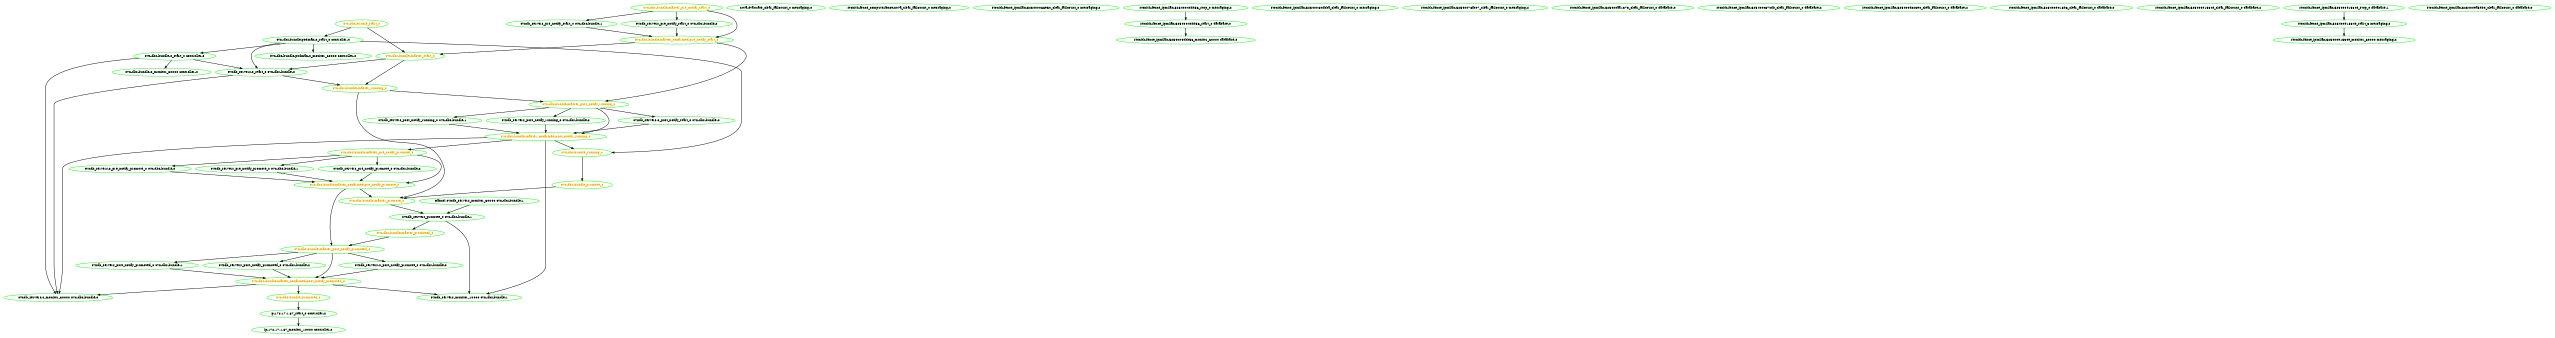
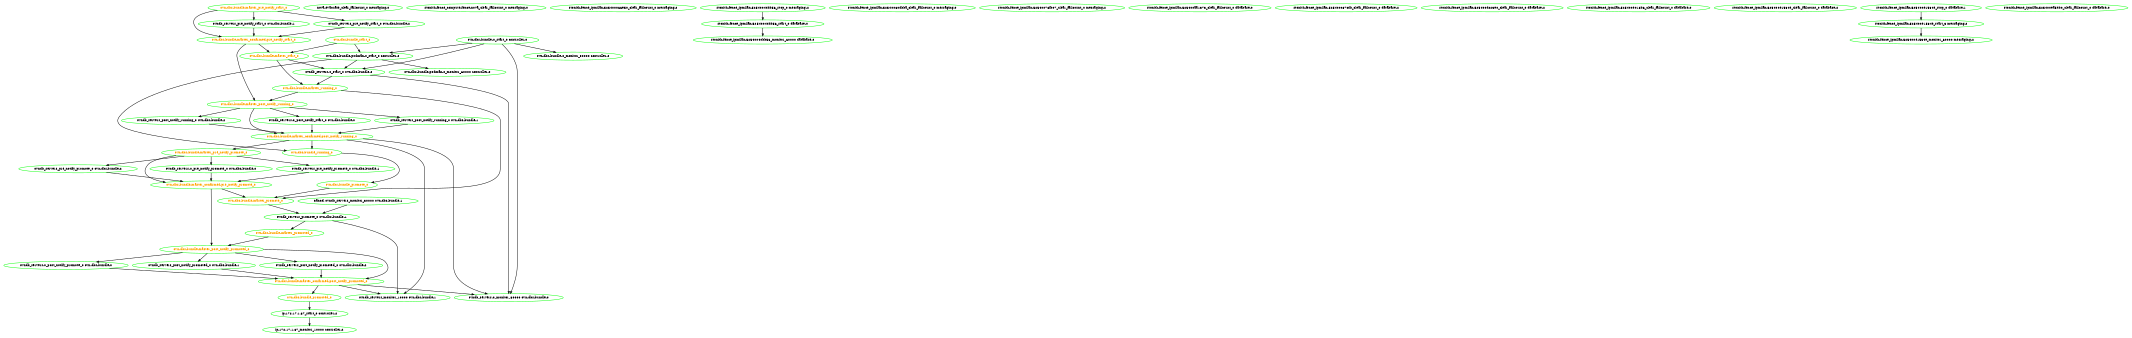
(244, 48) -> (432, 48)
